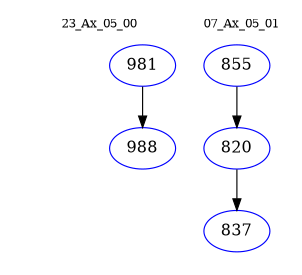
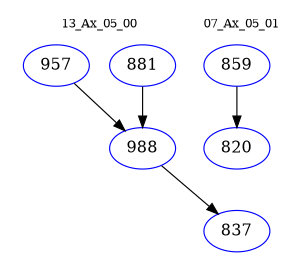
(99, 25) -> (99, 25)
none -> (56, 66)
(143, 66) -> (143, 66)
(237, 66) -> (237, 66)
(237, 184) -> (185, 186)
